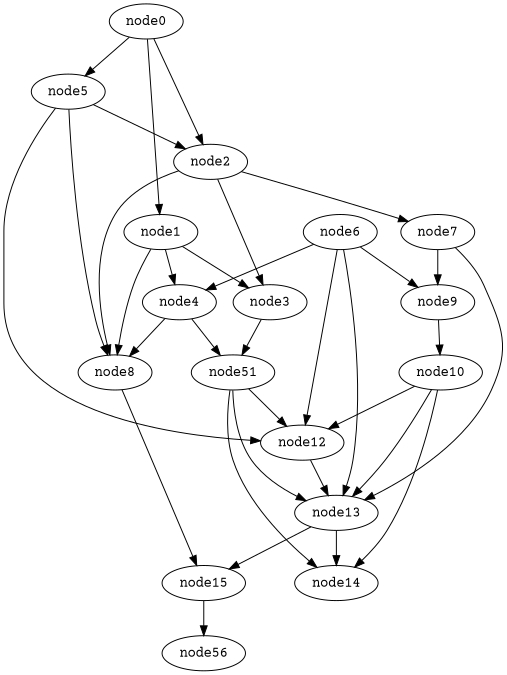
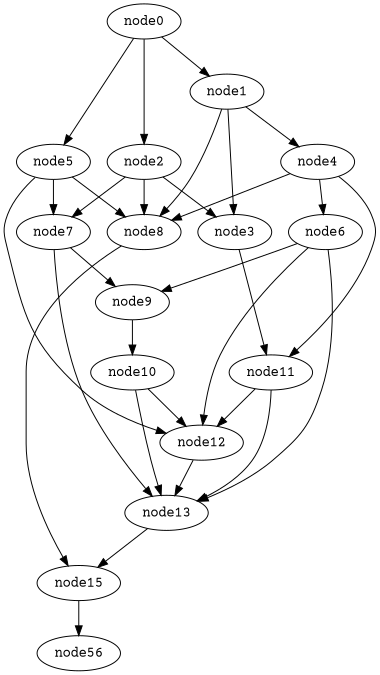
(135, 125) -> (53, 192)
(264, 265) -> (321, 192)
(233, 372) -> (271, 372)
(336, 583) -> none
